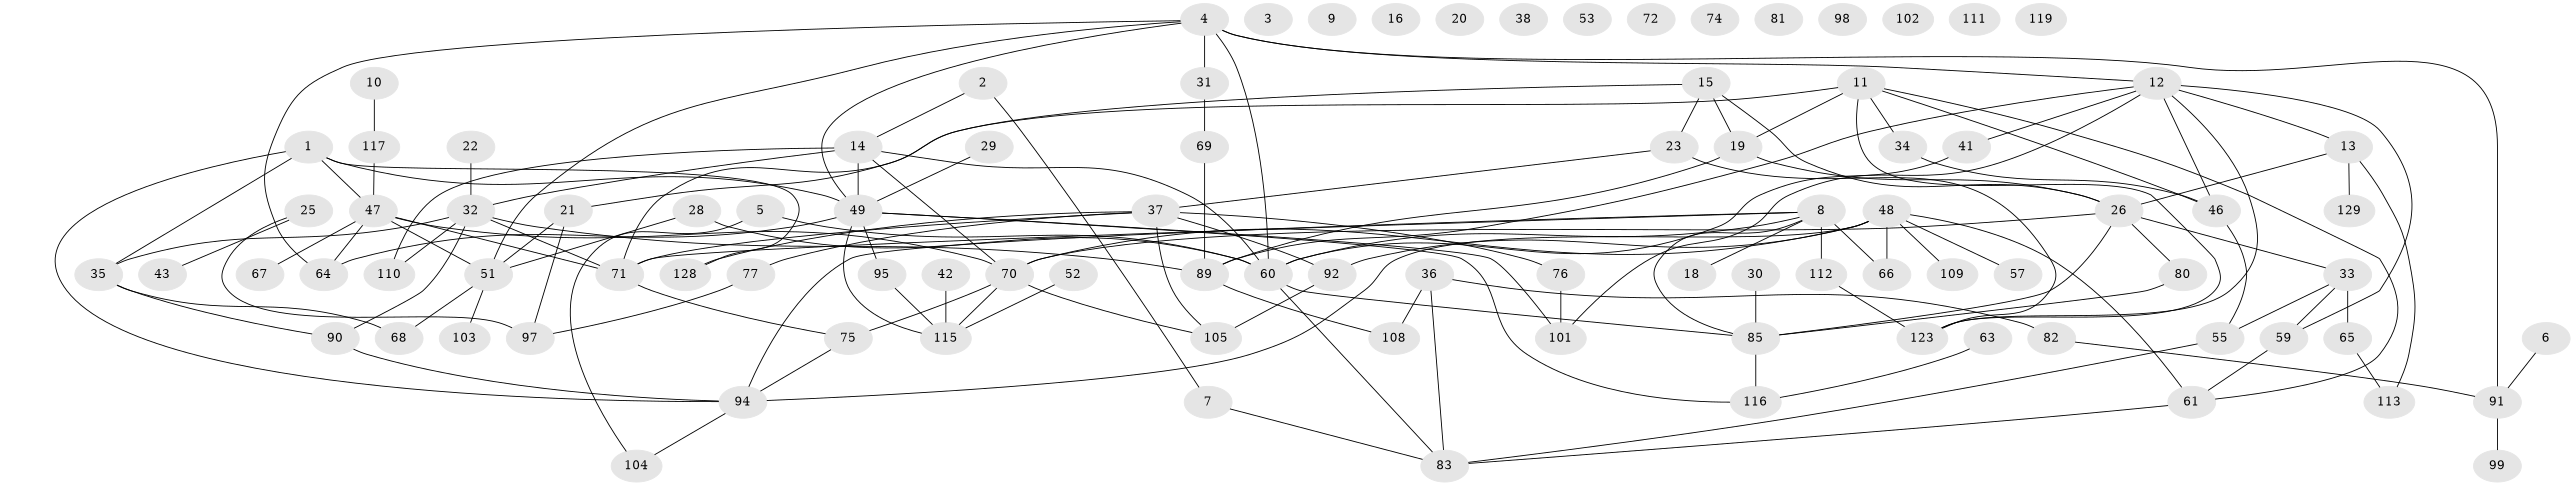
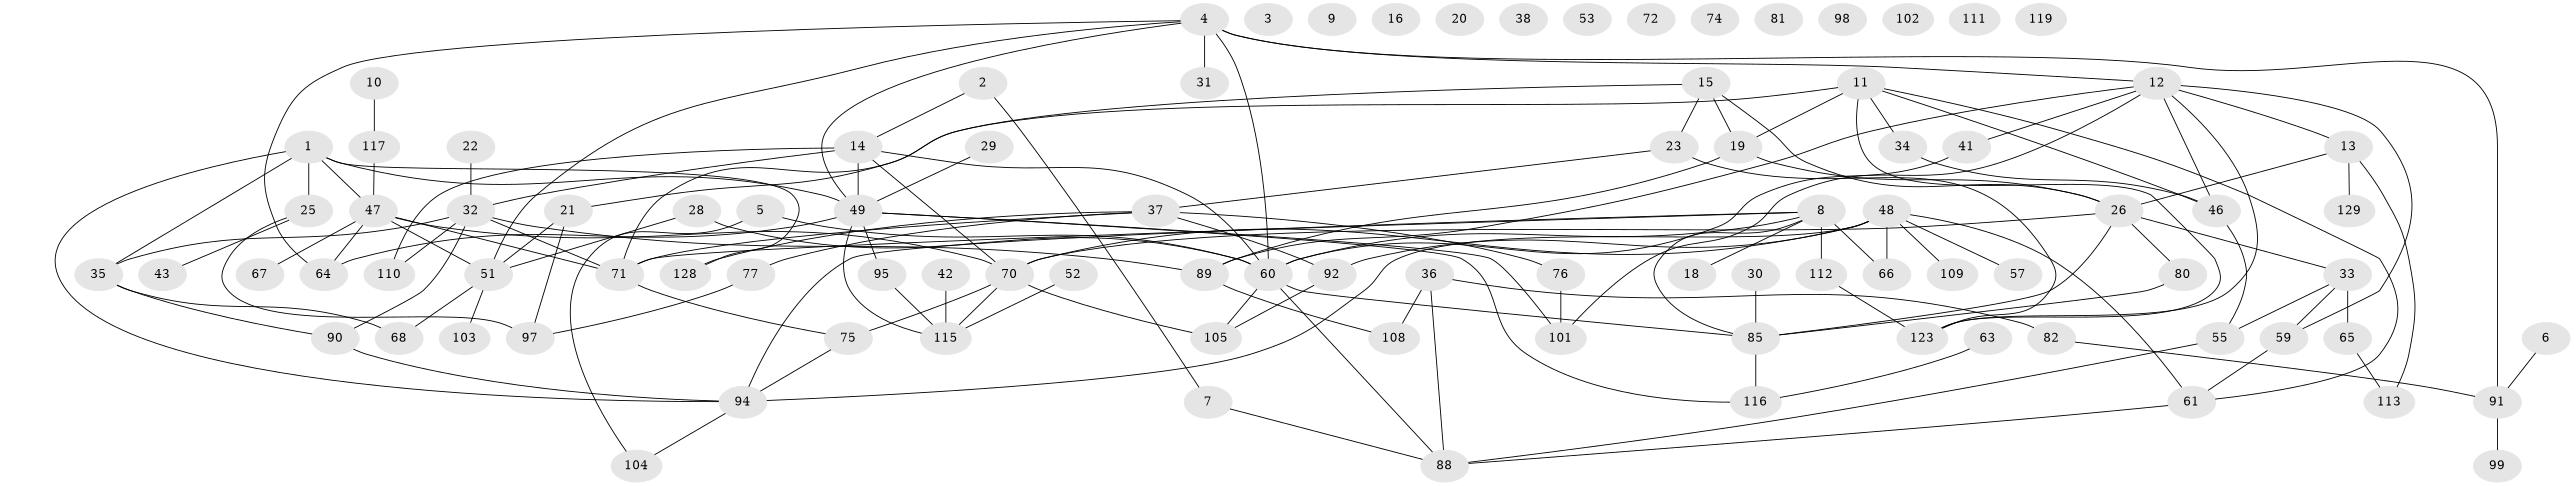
(1205, 147) -> none
none -> (309, 179)
(1168, 281) -> (1242, 307)
(1445, 466) -> (1445, 466)
